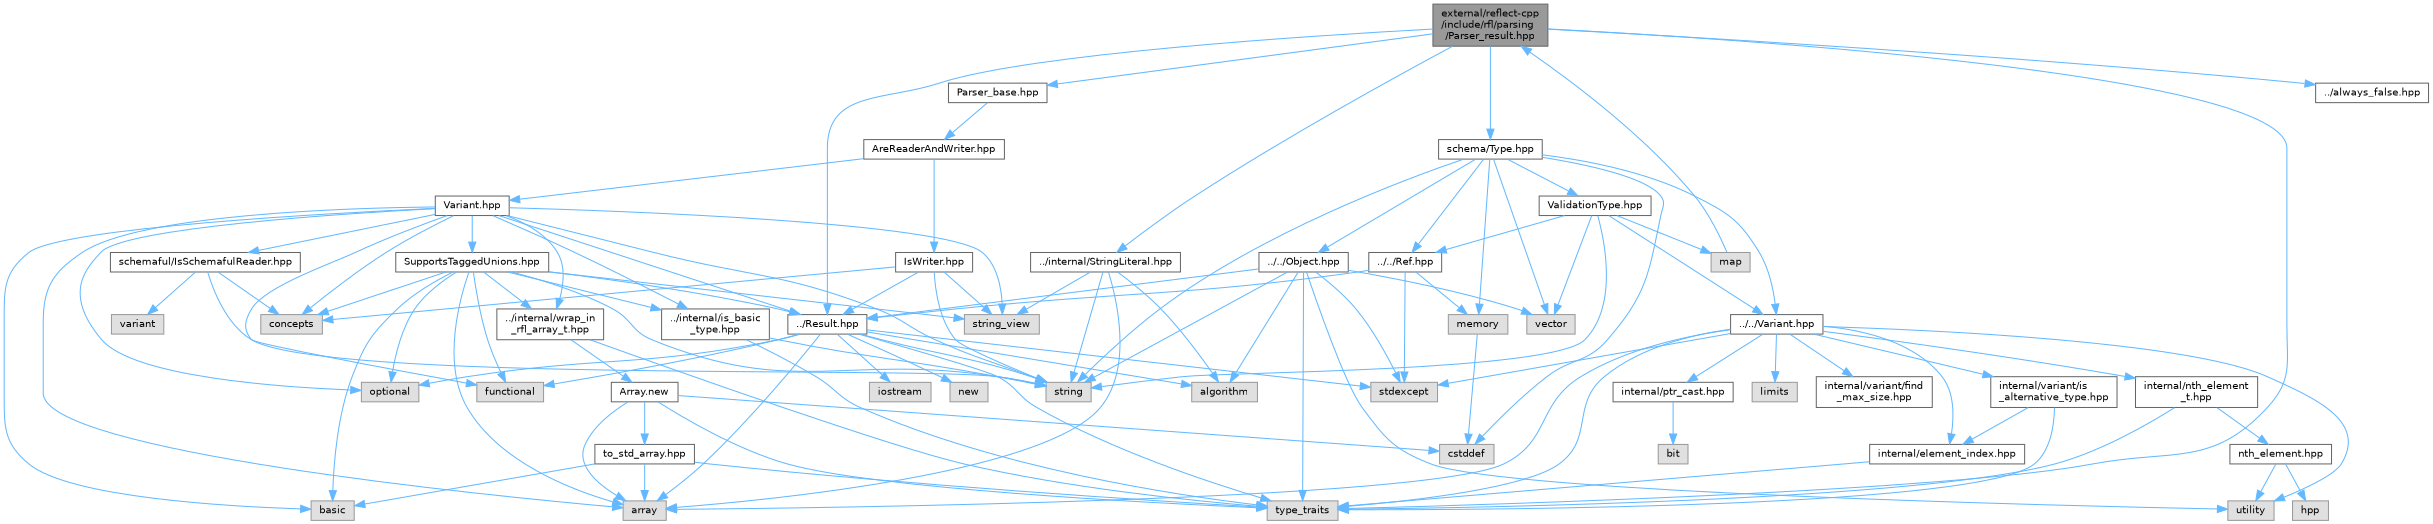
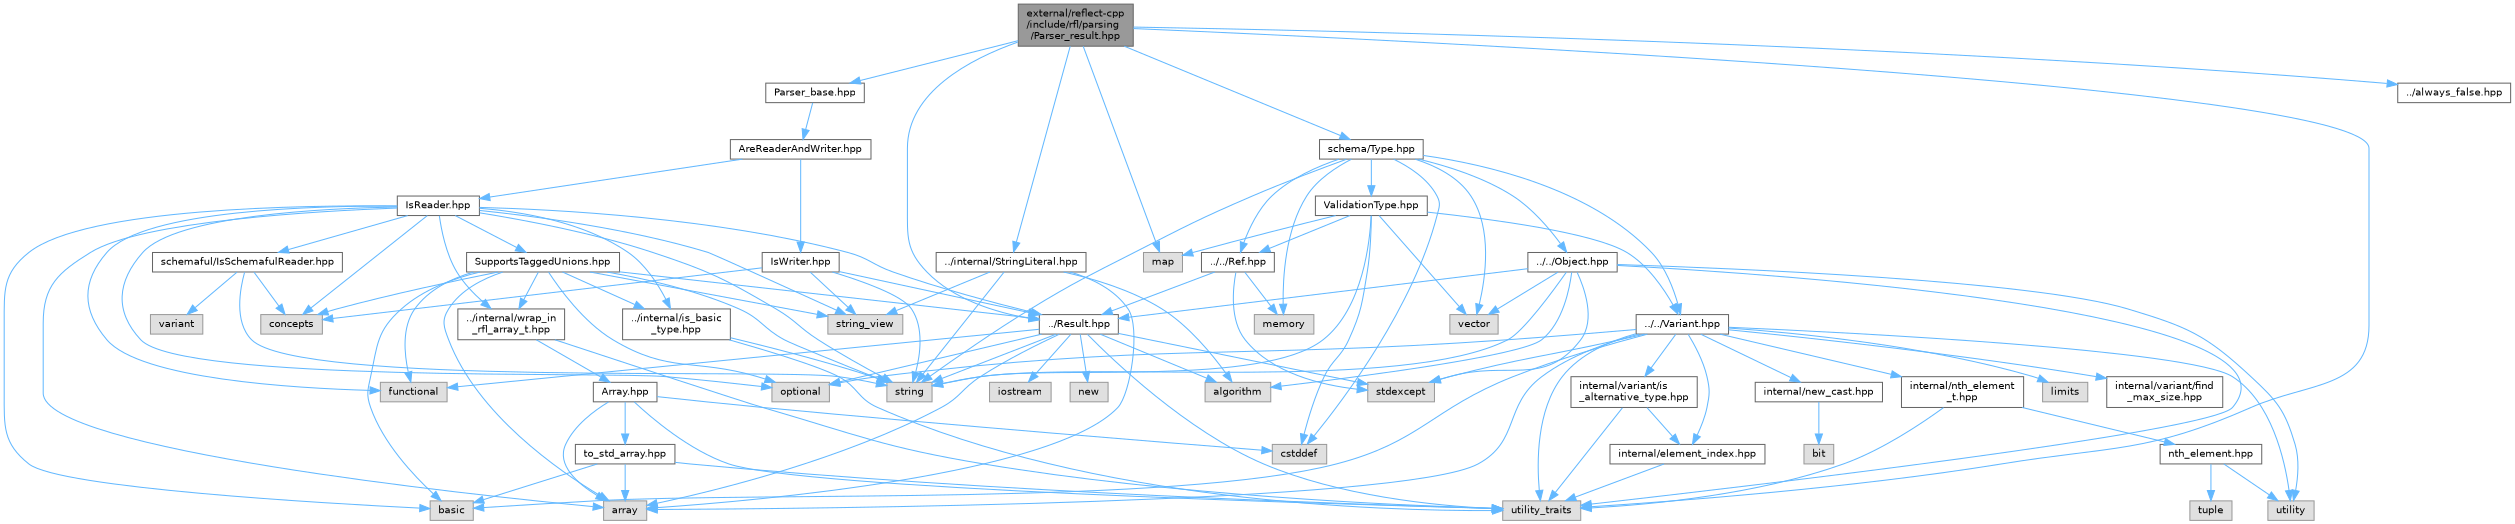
(1641, 140) -> (1120, 144)
(472, 206) -> (438, 206)
none -> (1277, 351)
(1473, 386) -> (1353, 330)
(645, 392) -> (625, 392)
(1673, 392) -> (1819, 392)
none -> (1199, 484)
(1303, 511) -> (1542, 511)
(2311, 511) -> (2211, 511)
